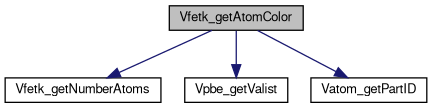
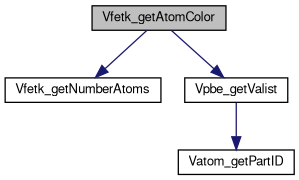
(297, 51) -> (236, 120)
